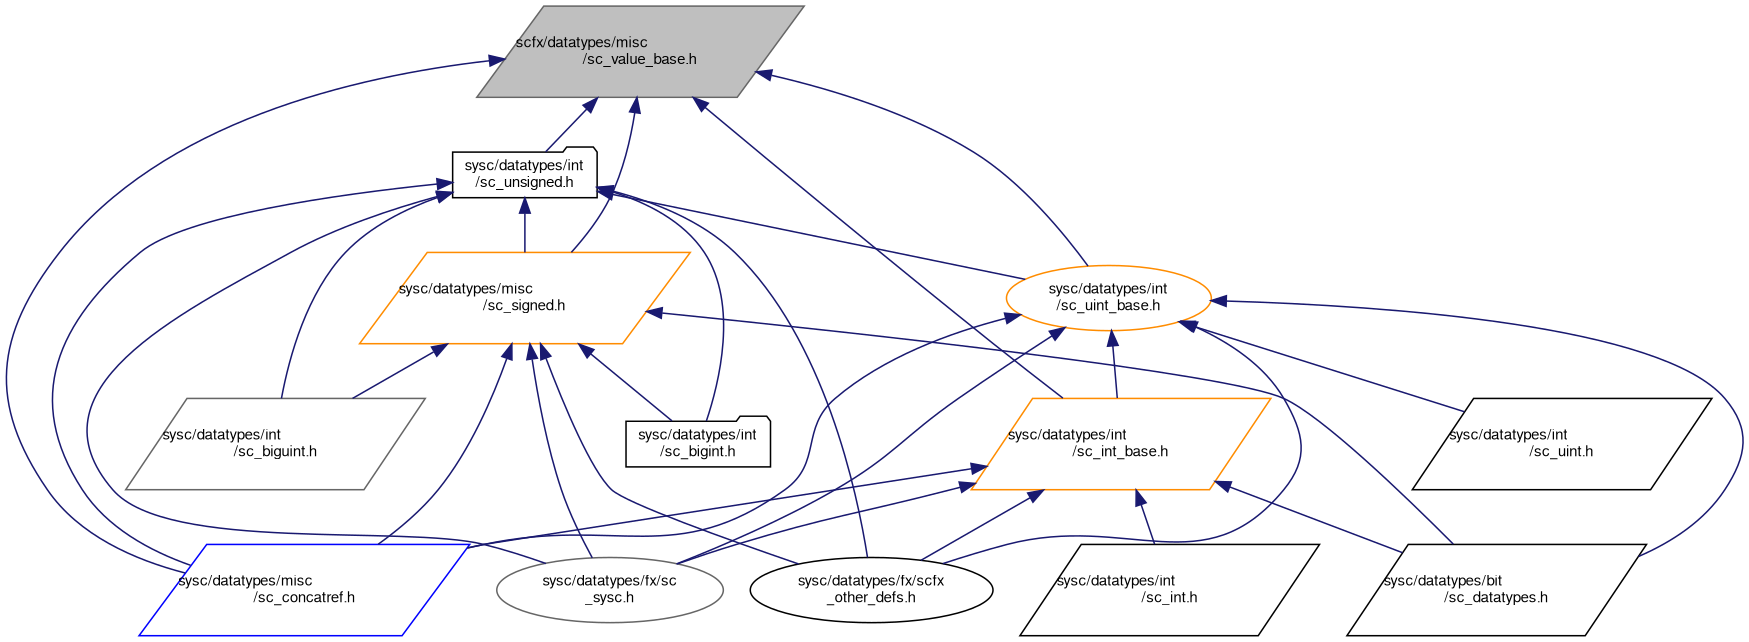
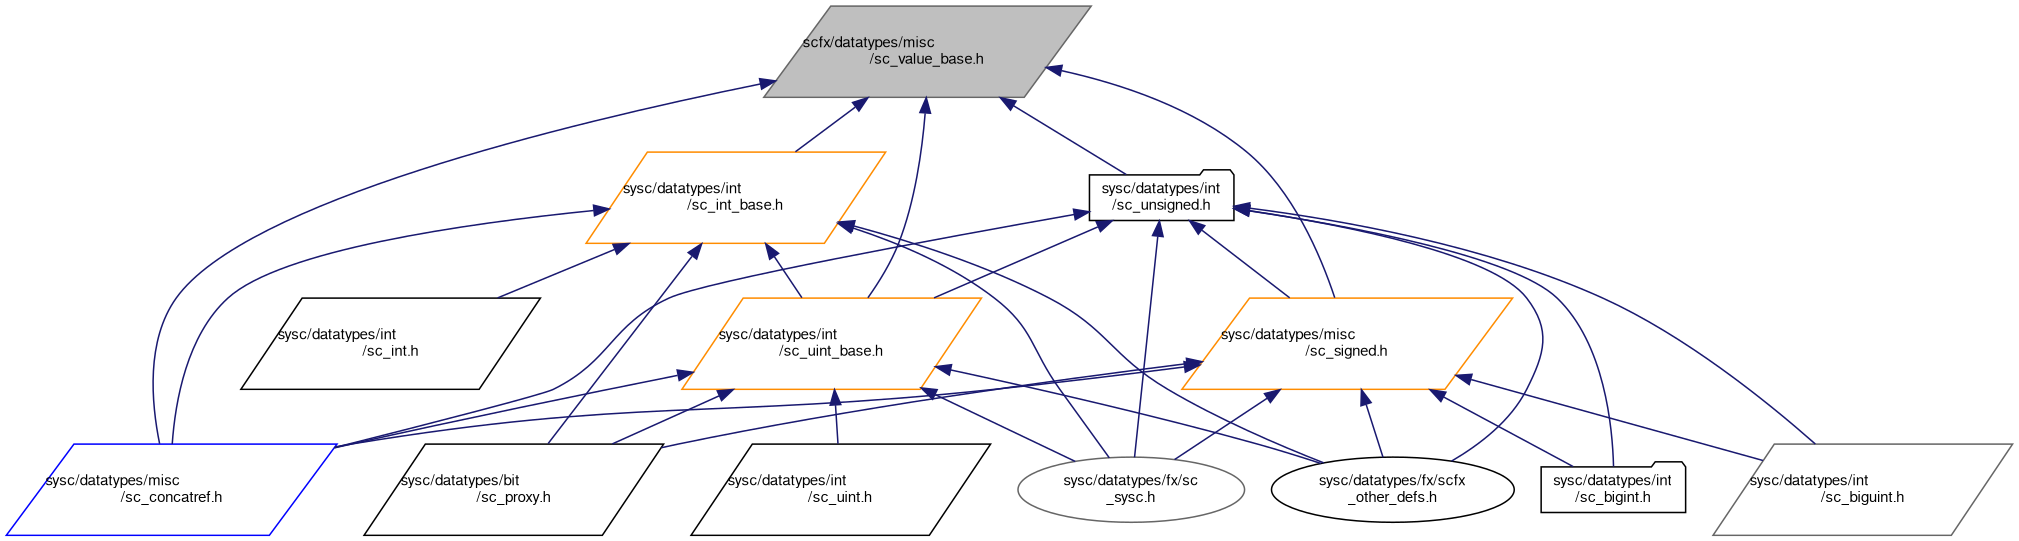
(1109, 298) -> (832, 344)
(1115, 376) -> (789, 278)
(1497, 590) -> (514, 490)
